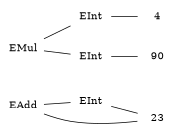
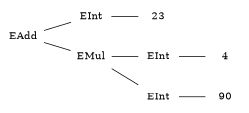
(90, 123) -> (57, 47)
